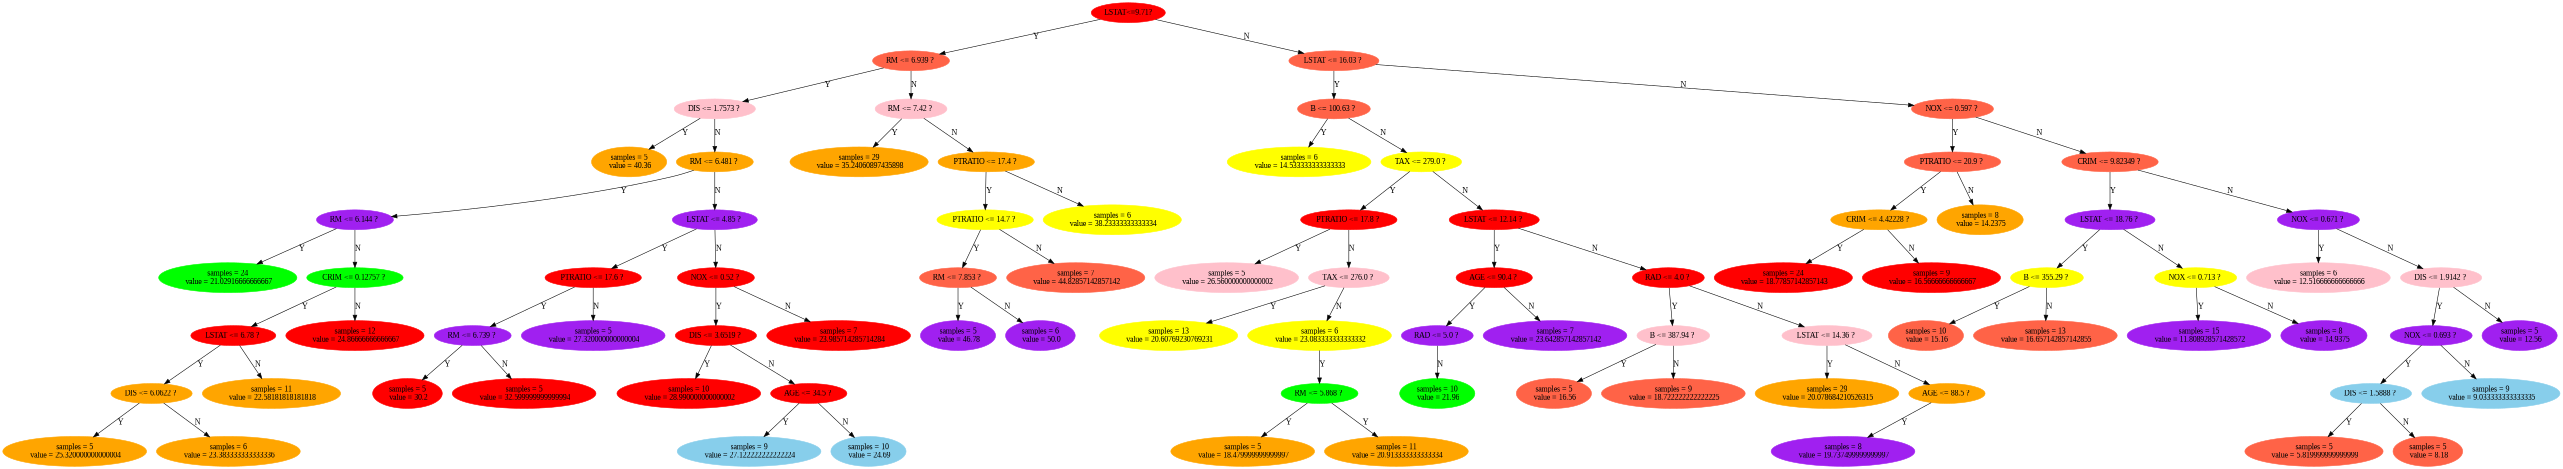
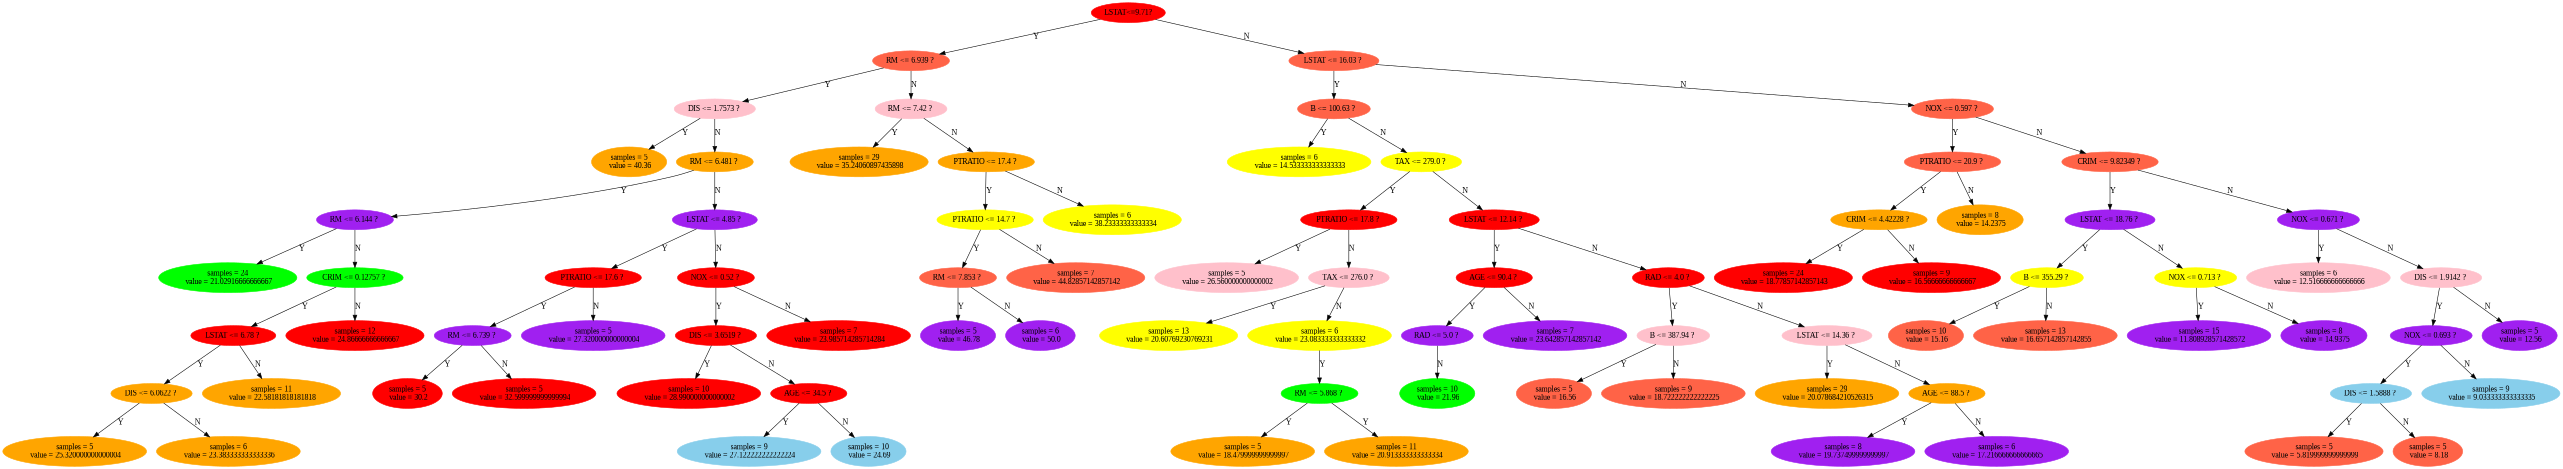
none -> (1997, 451)
